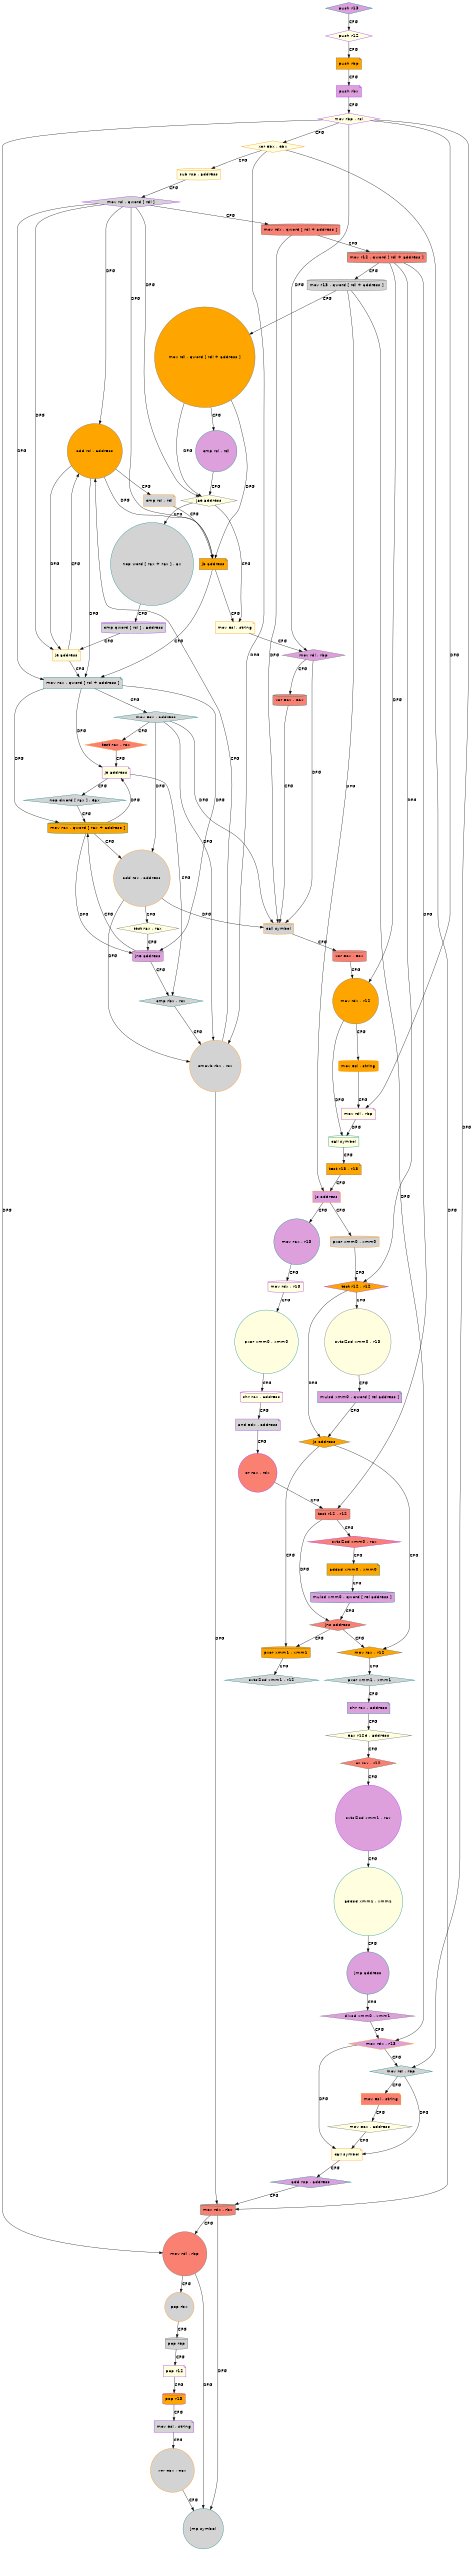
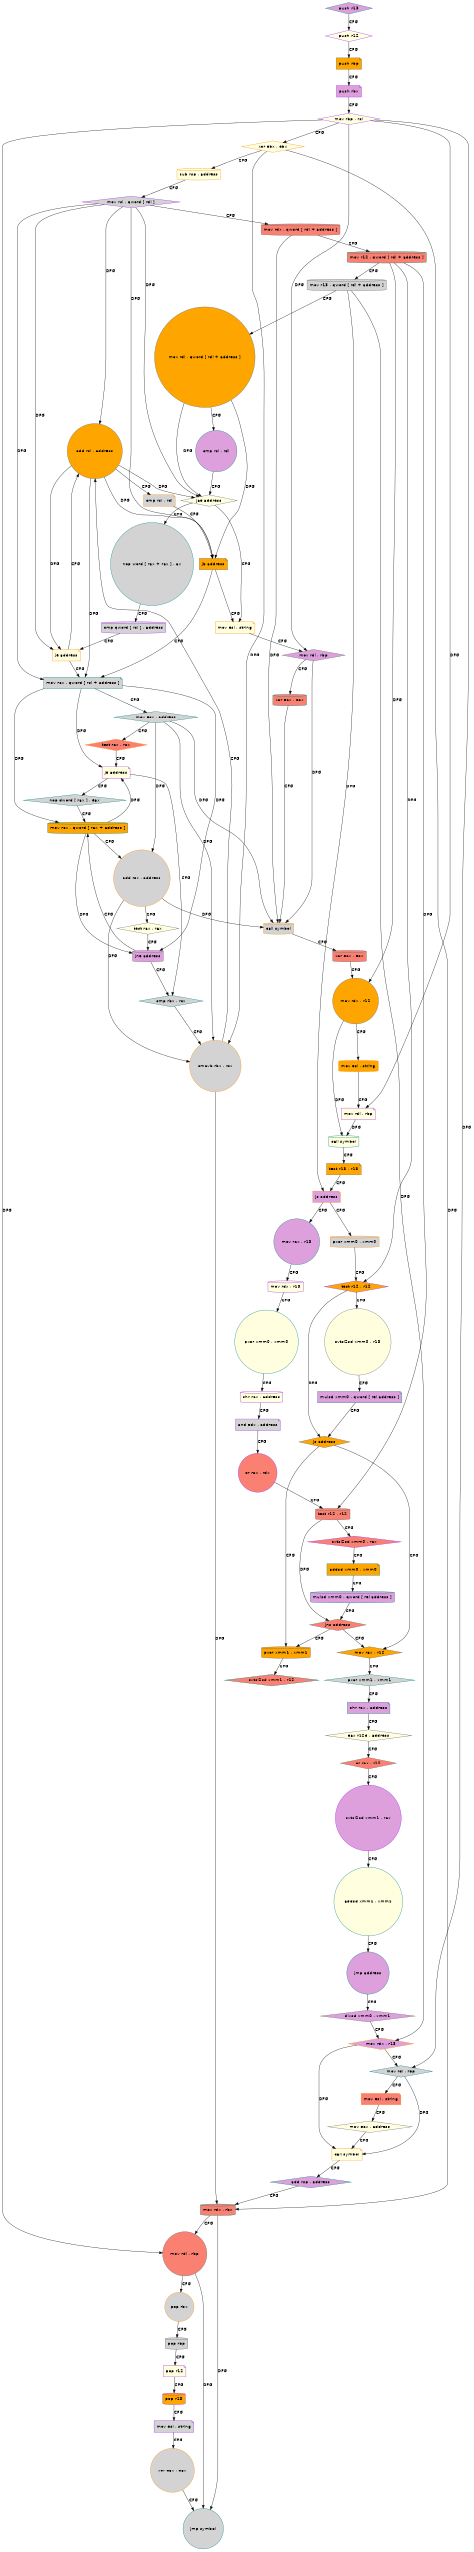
none -> (153, 486)
(272, 1680) -> (272, 1680)
